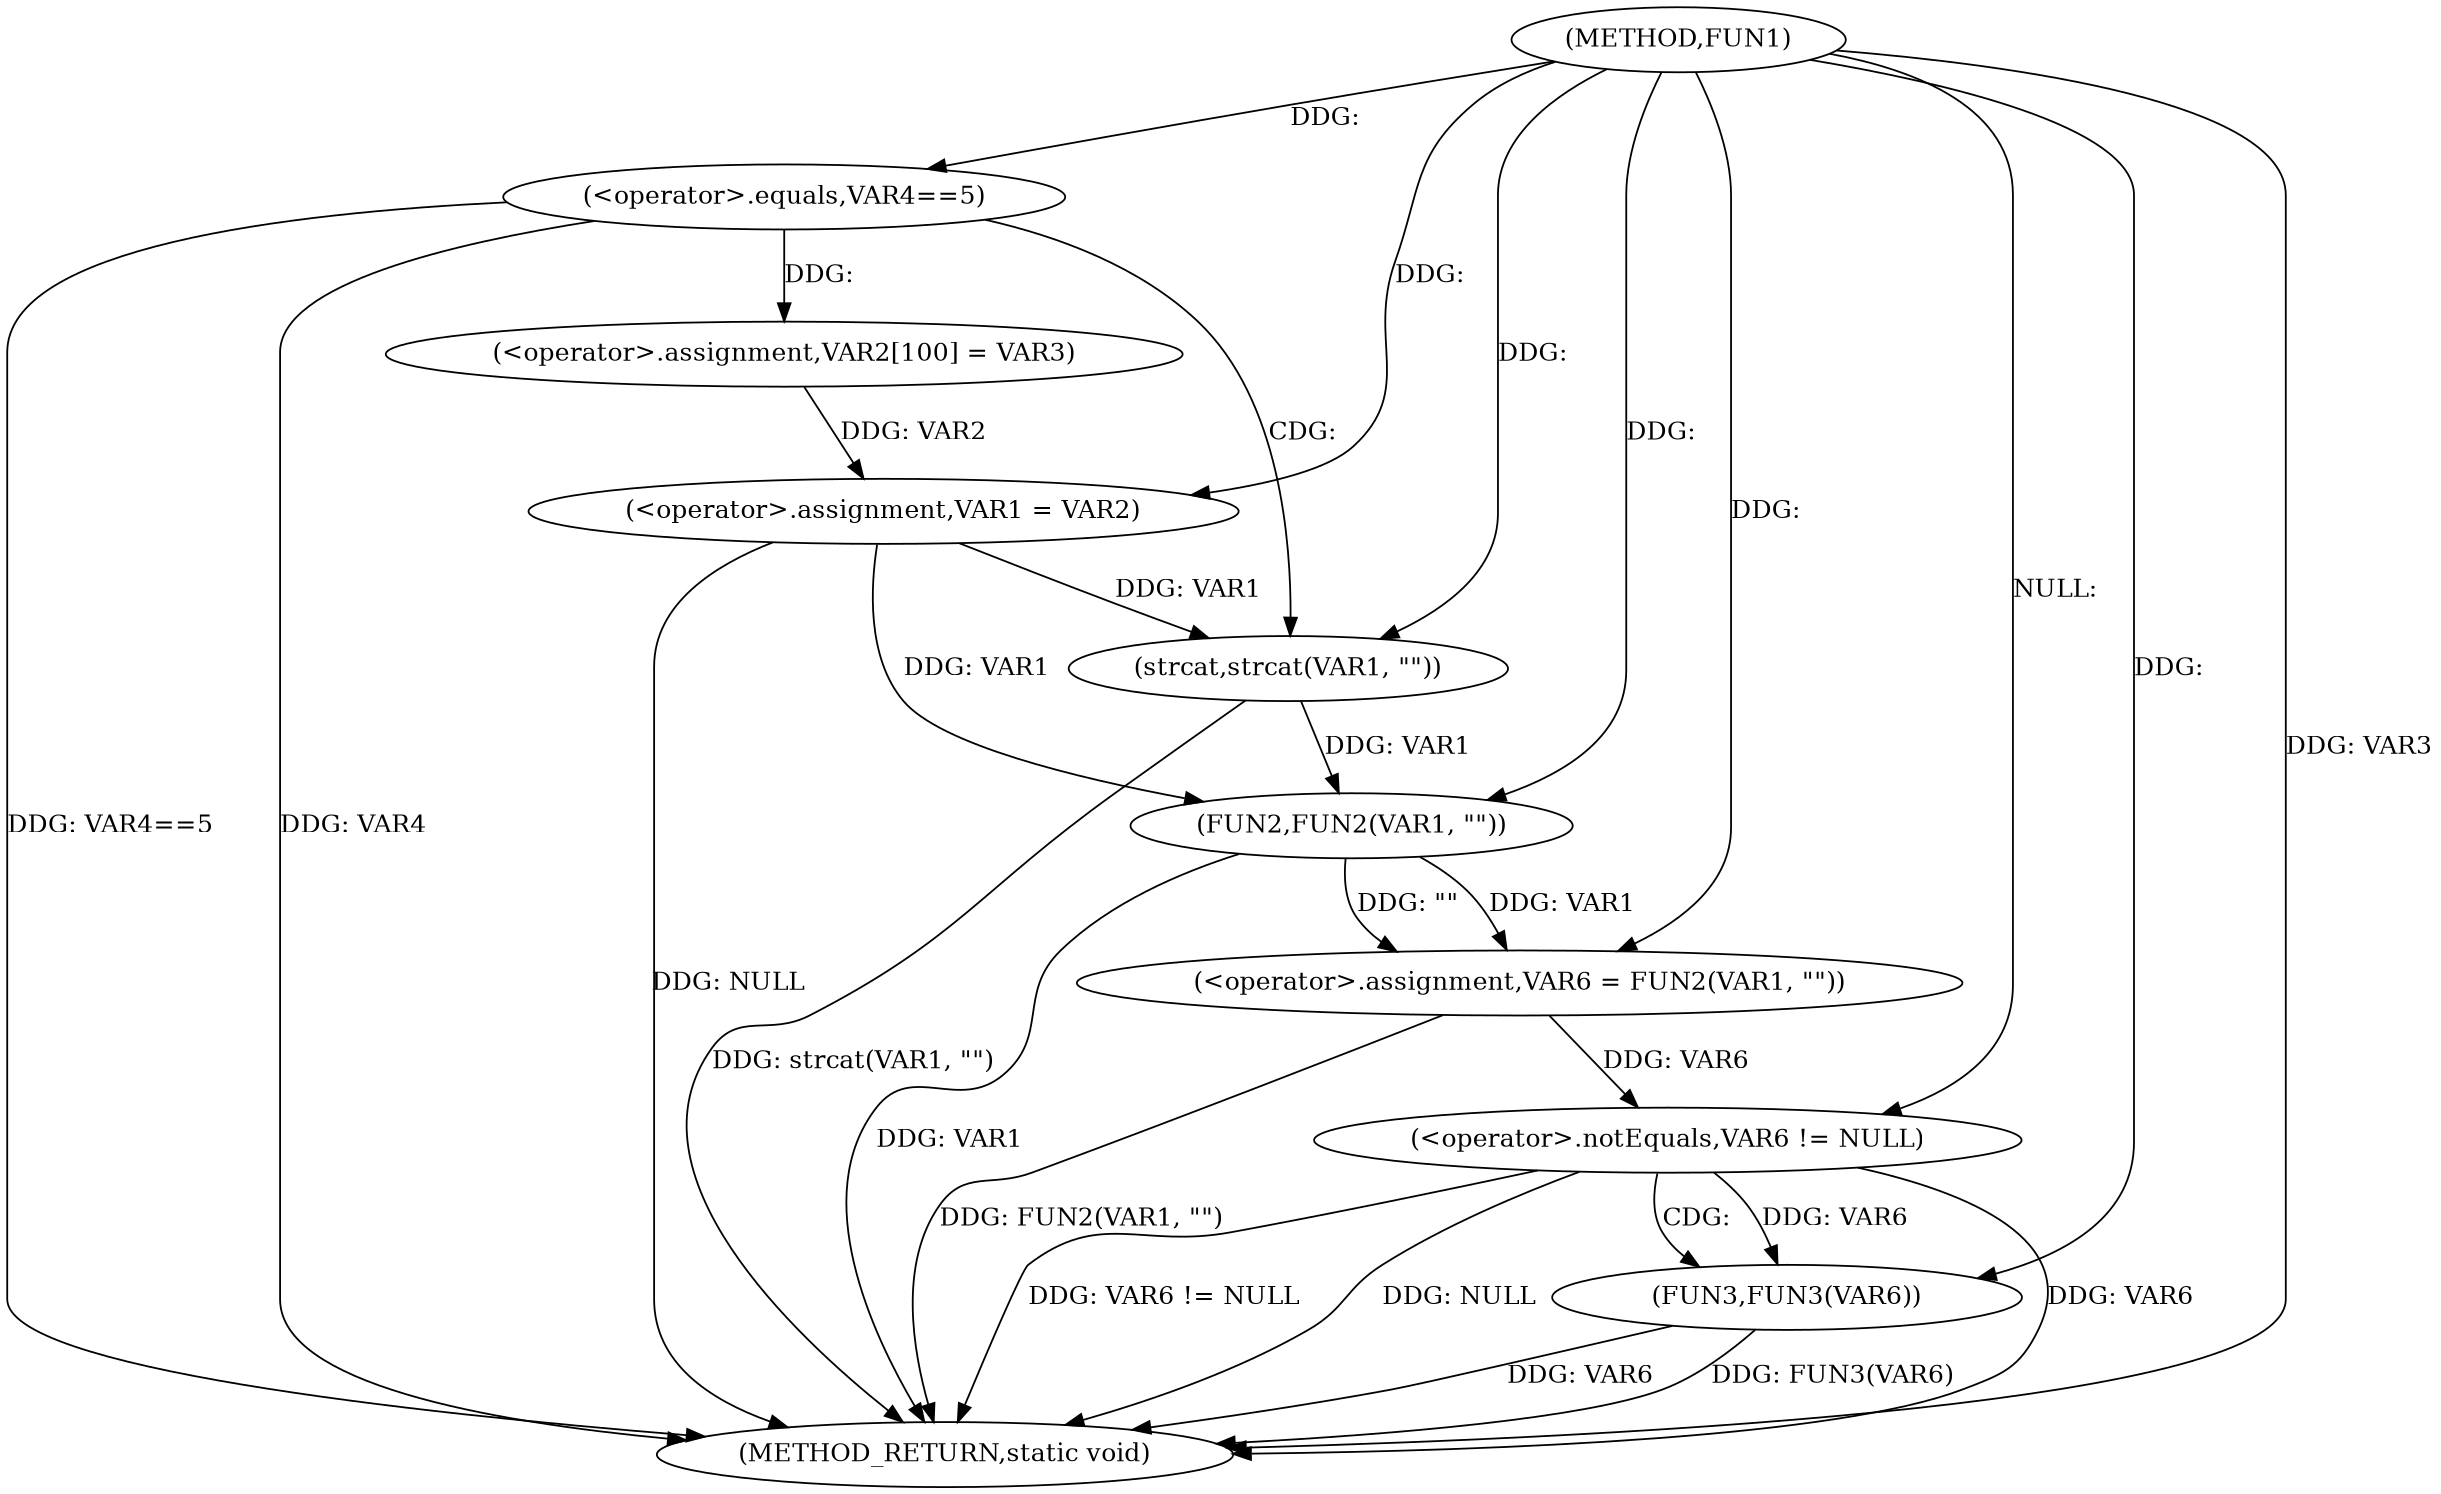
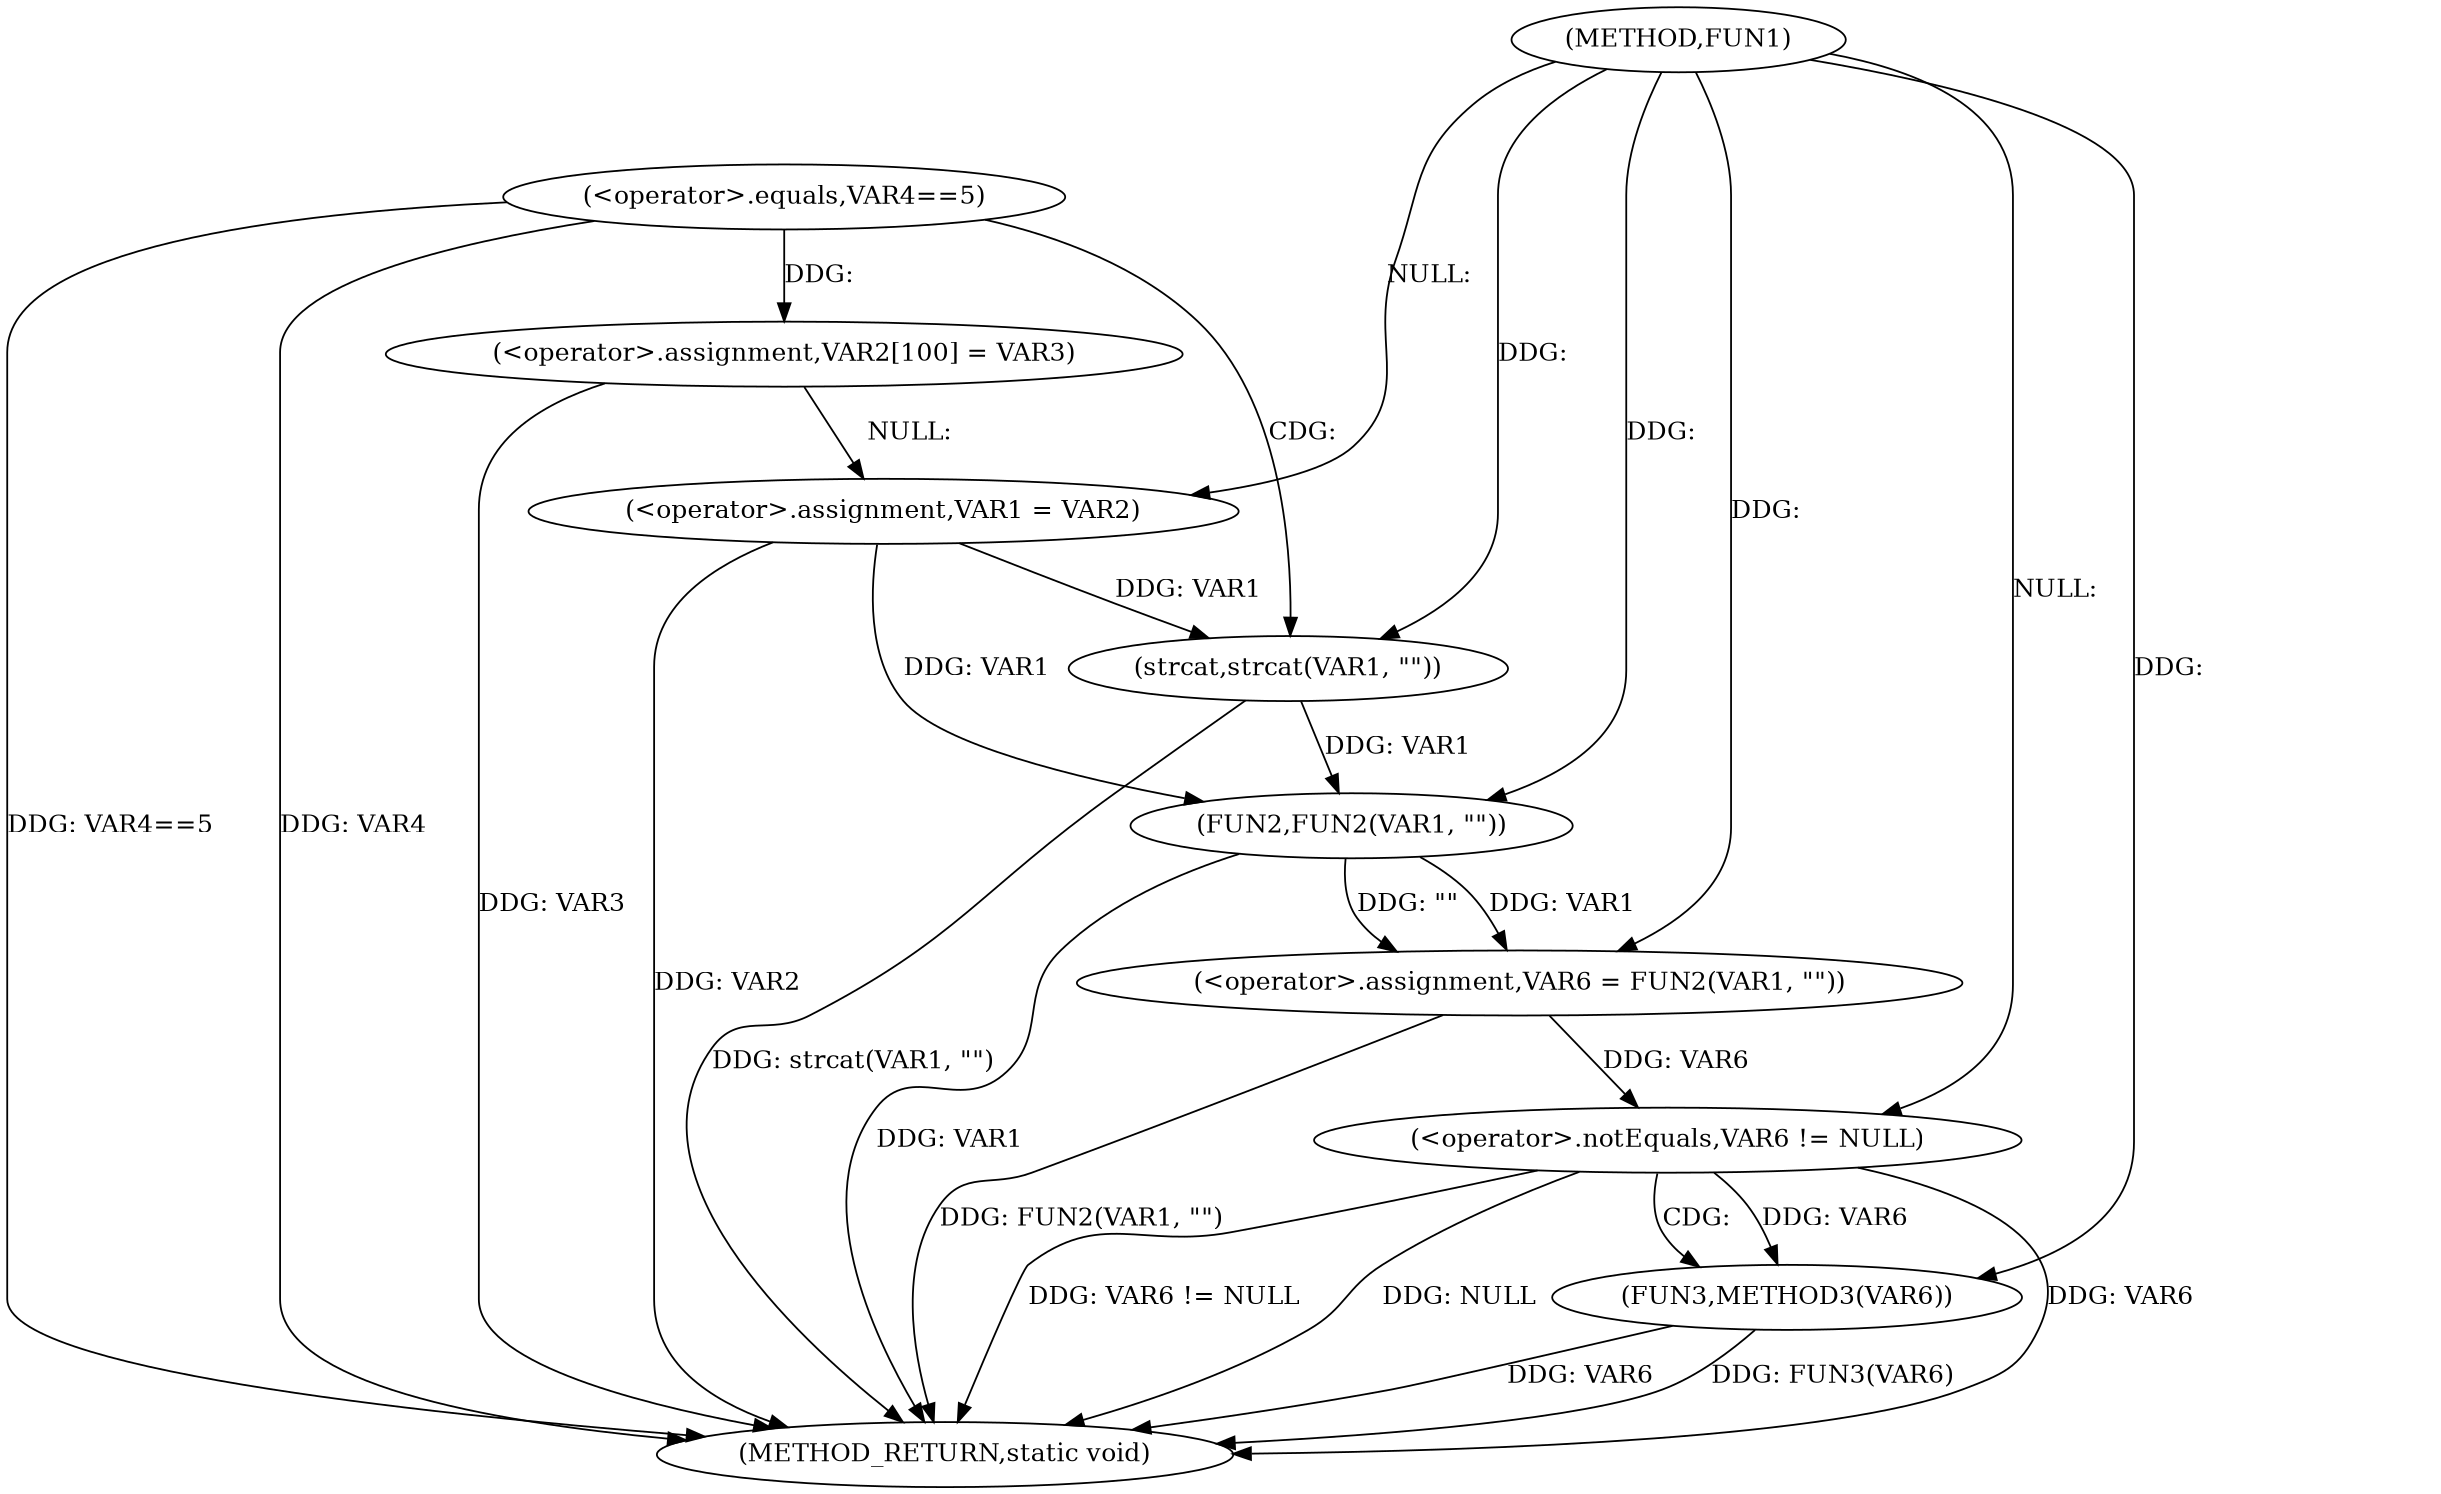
(1249, 112) -> none
(1434, 276) -> (1434, 276)
(914, 433) -> (914, 433)
(728, 983) -> (728, 983)
(2286, 1034) -> (479, 967)
(1787, 1297) -> (1787, 1297)
